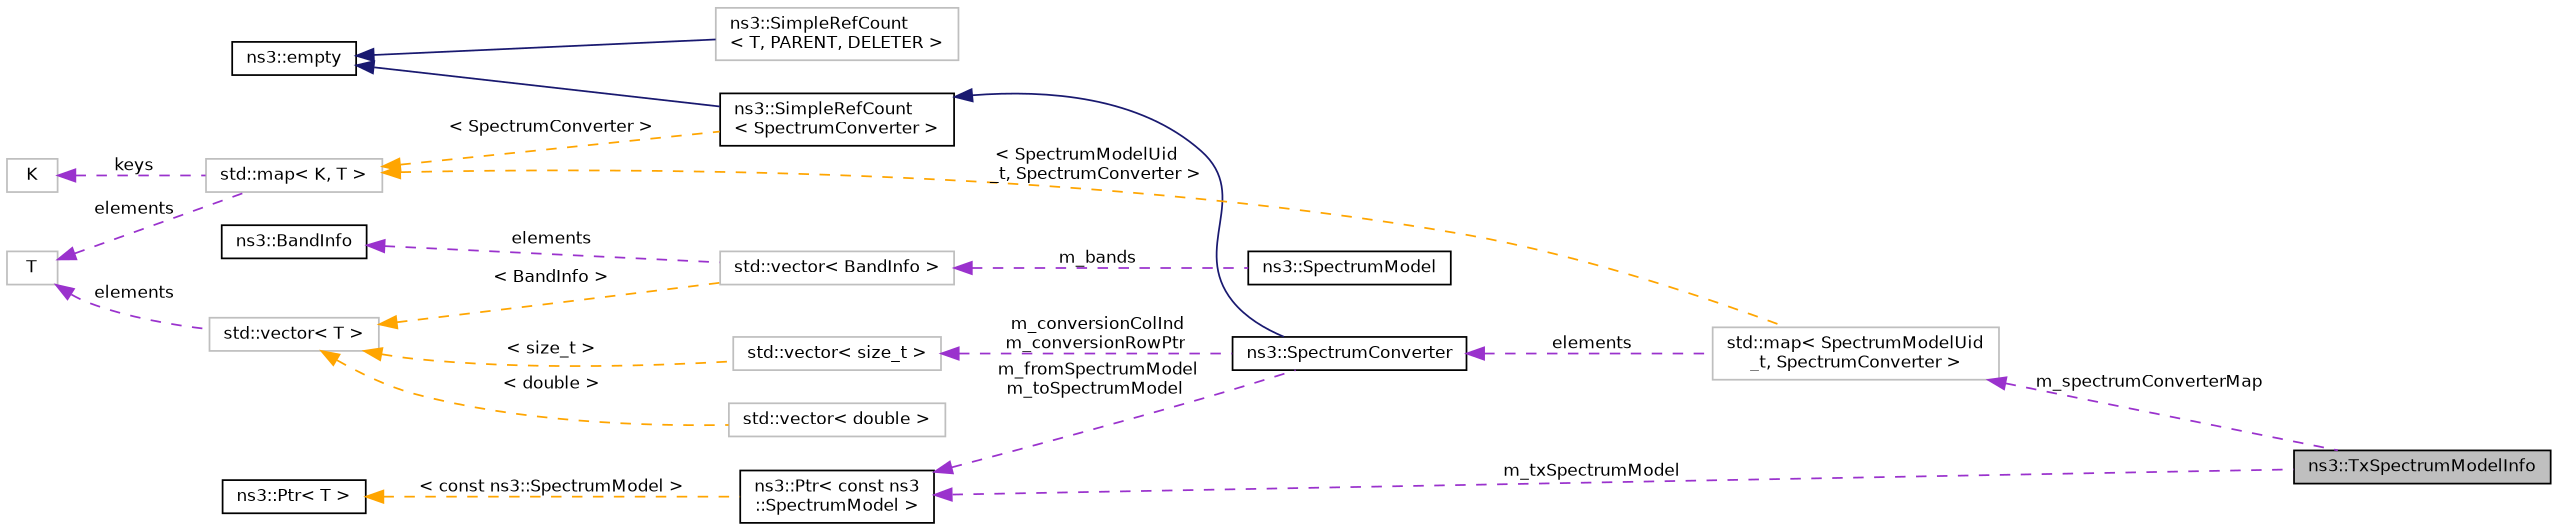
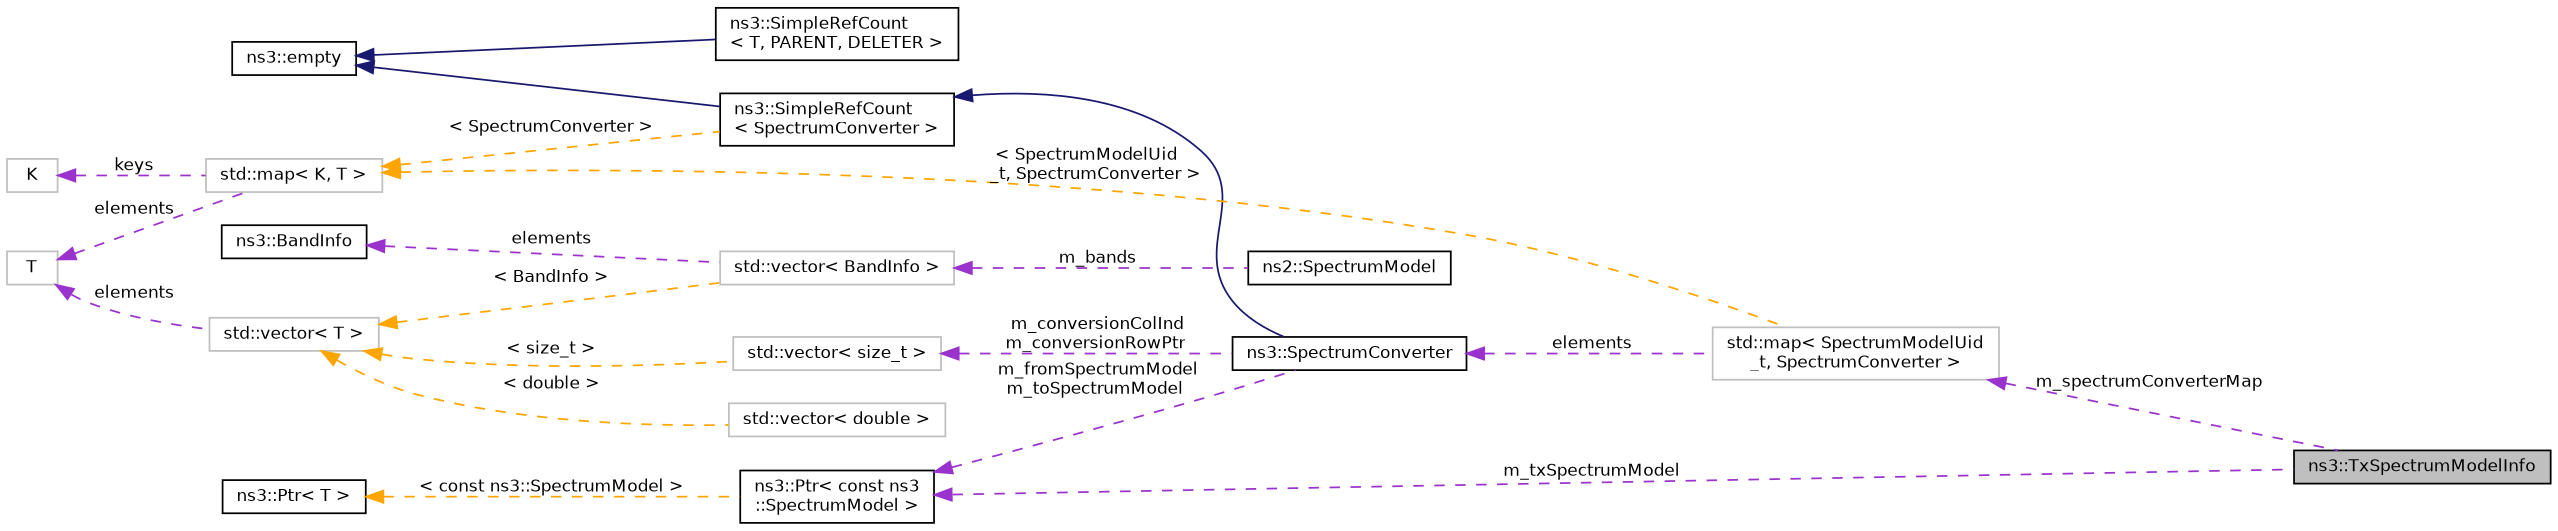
(837, 34) -> (837, 34)
(1350, 268) -> (1350, 268)
